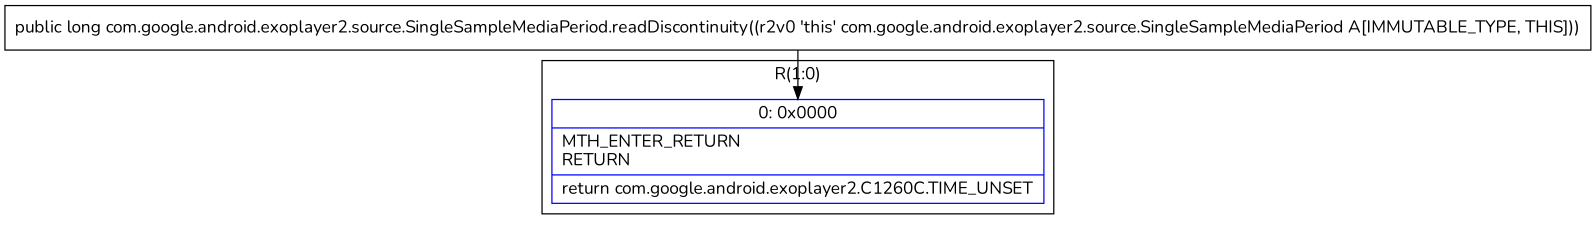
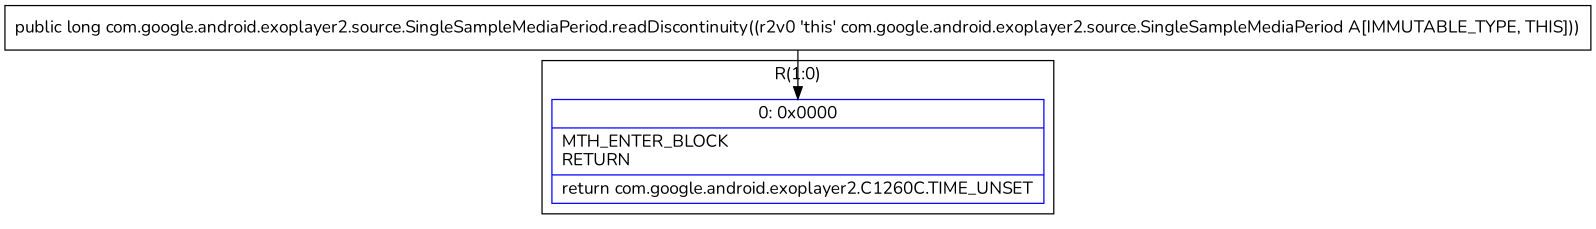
(651, 142) -> (646, 142)
